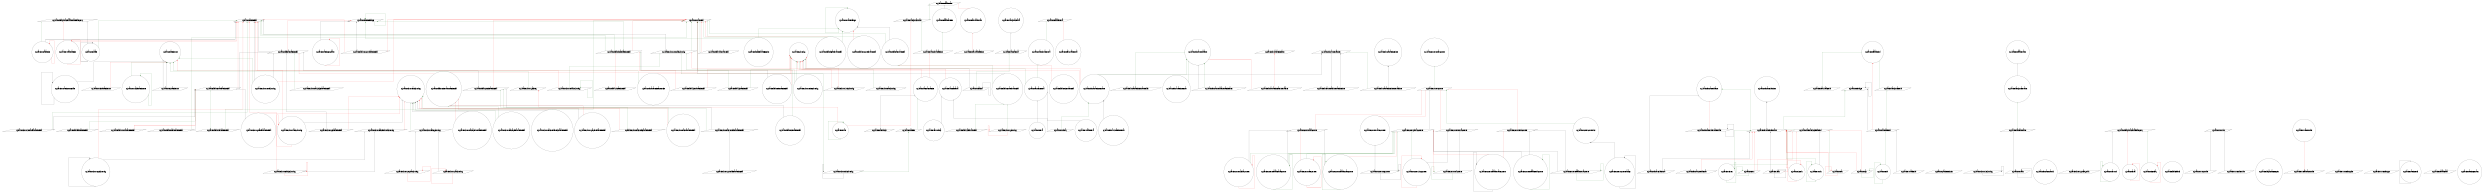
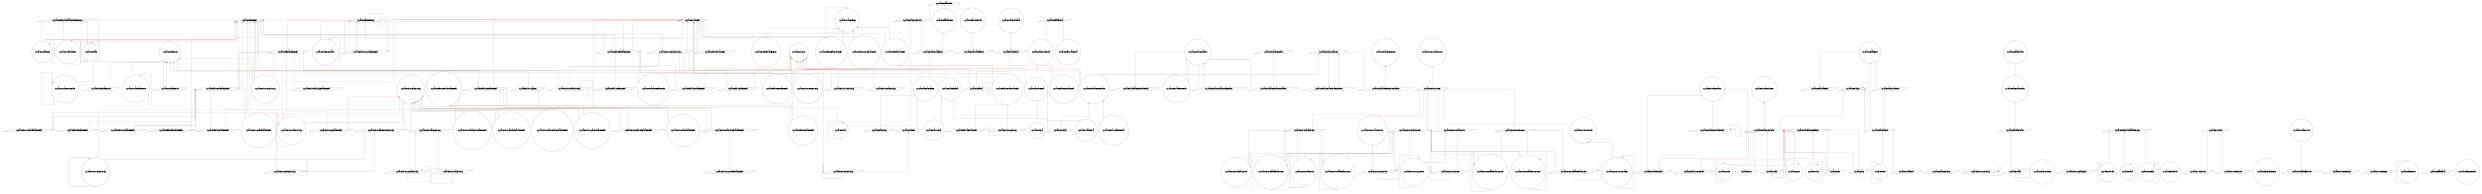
(1275, 89) -> (1273, 89)
